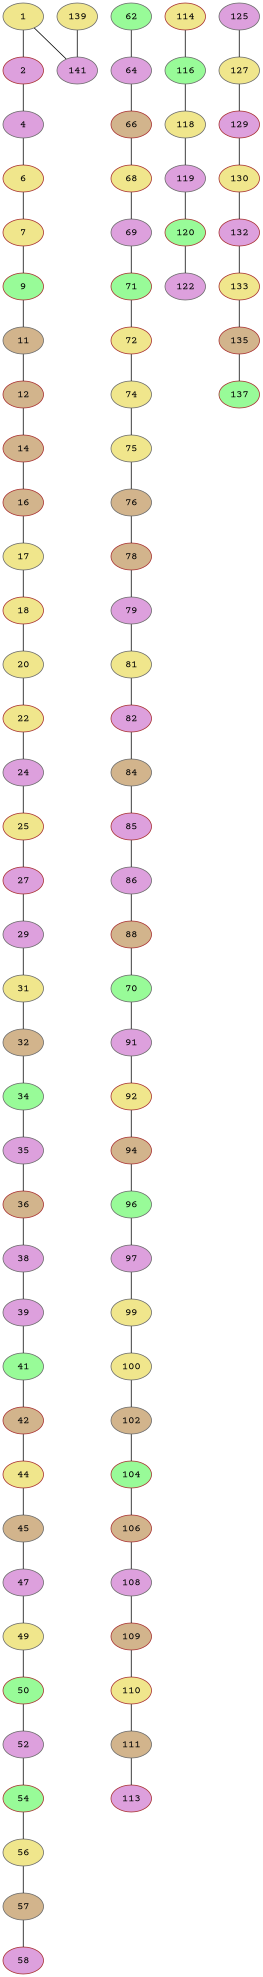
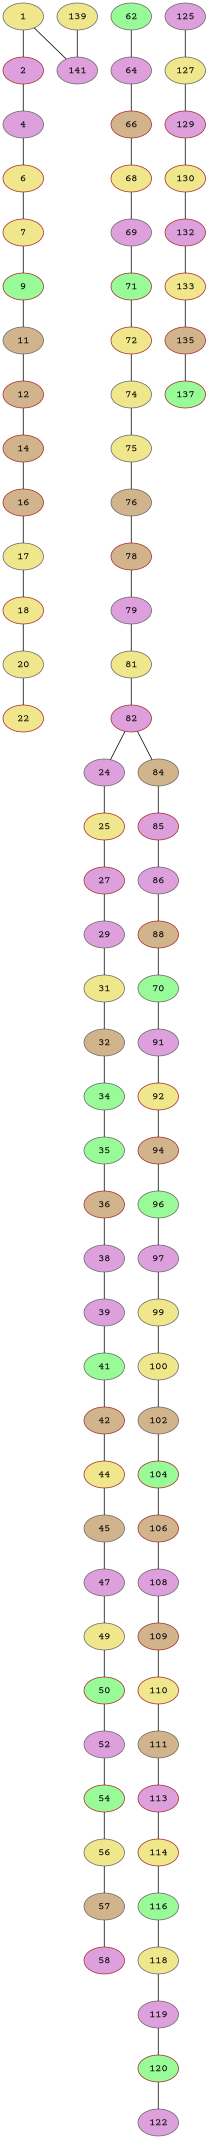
(23, 746) -> (118, 746)
(23, 1150) -> (104, 1150)
none -> (158, 1826)
